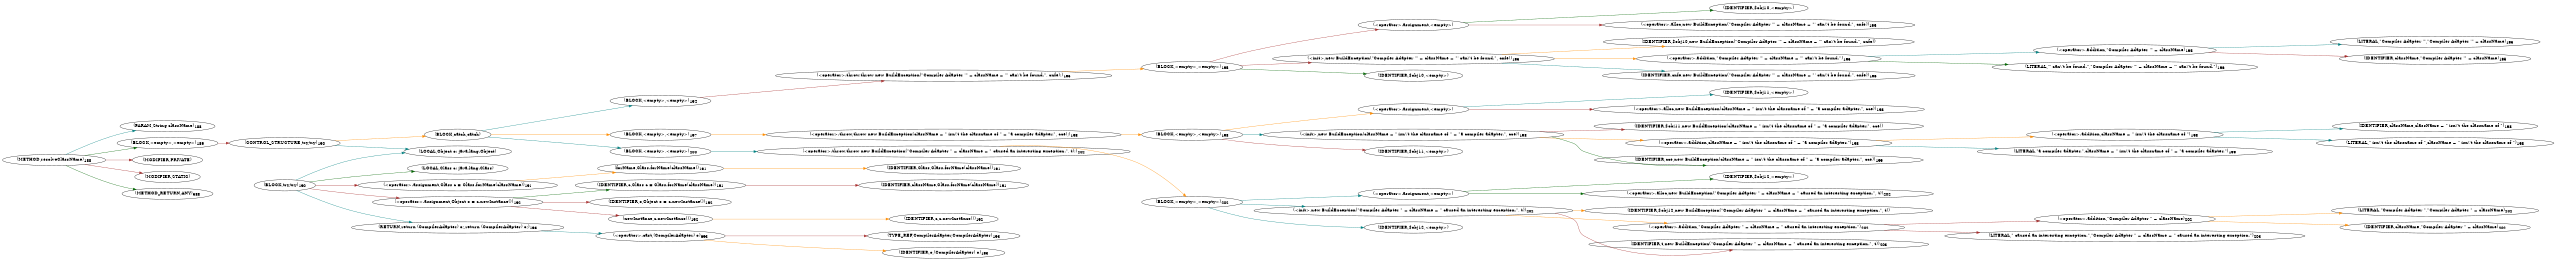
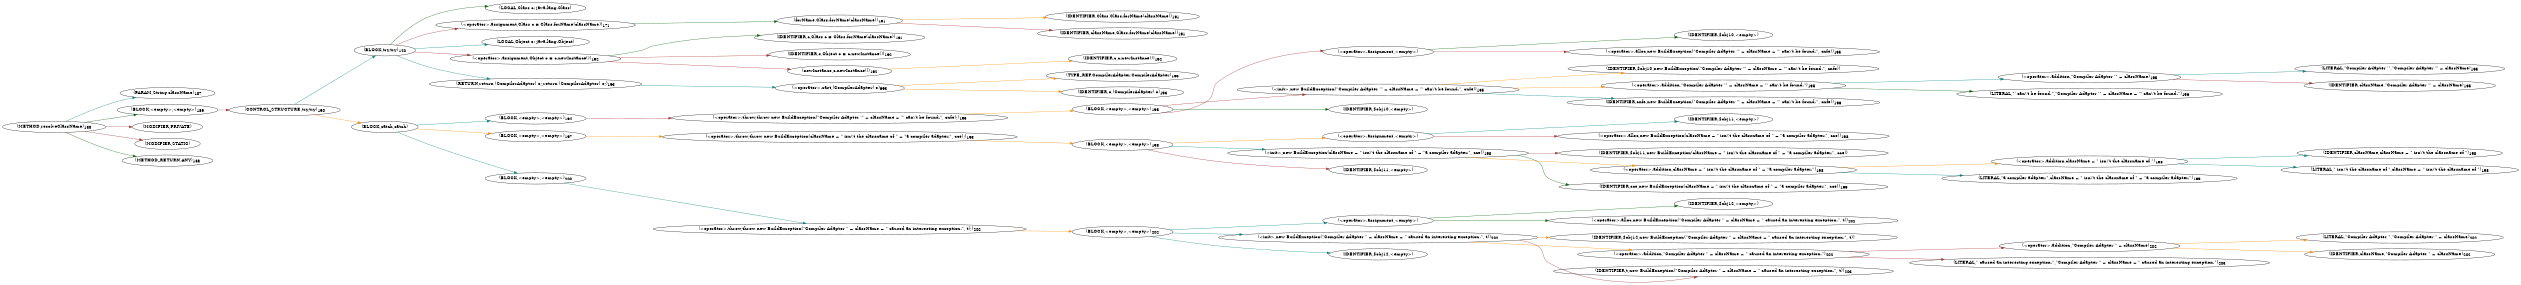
(198, 126) -> (198, 93)
(370, 147) -> (334, 81)
(564, 177) -> (703, 23)
(302, 185) -> (402, 50)
(528, 185) -> (606, 25)
(801, 185) -> (973, 27)
(196, 193) -> (196, 160)
(795, 236) -> (976, 82)
